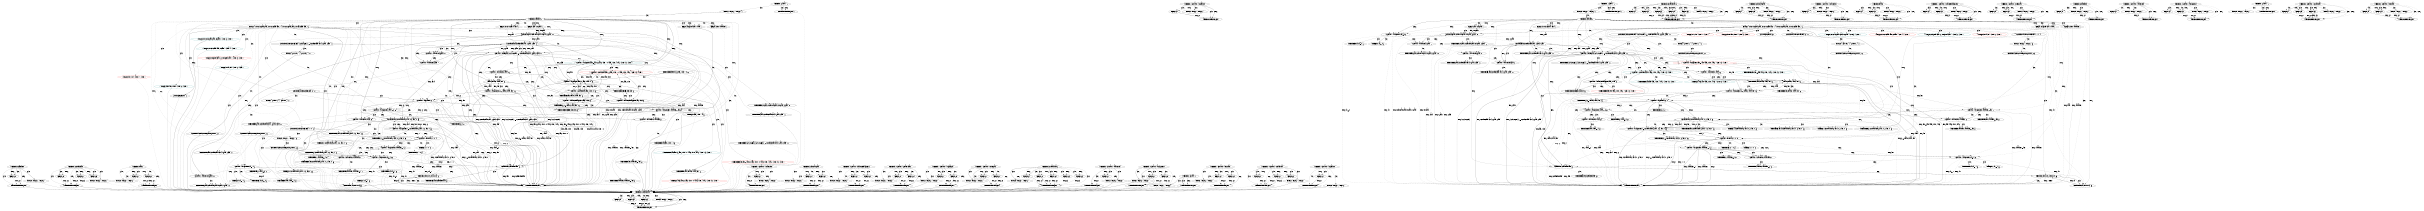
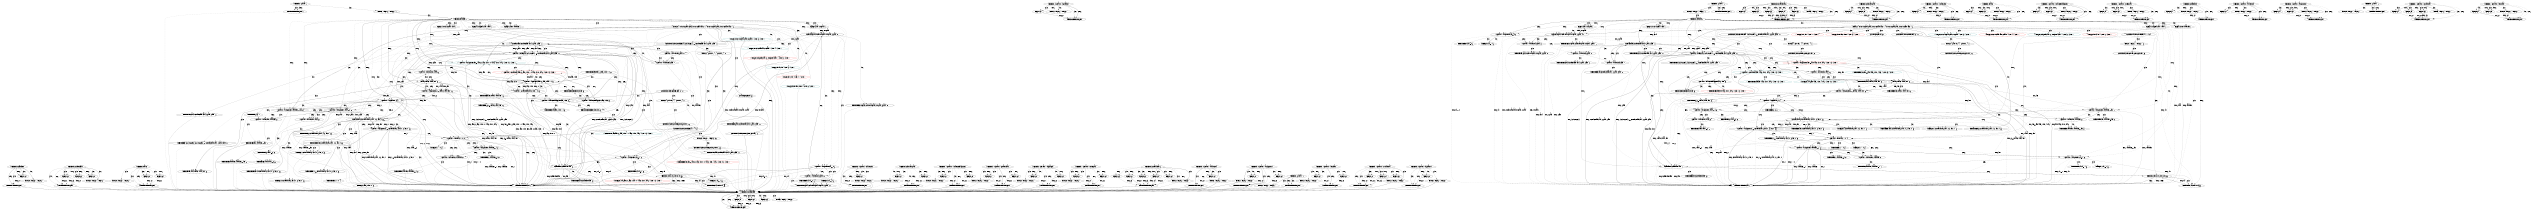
(660, 103) -> (533, 104)
